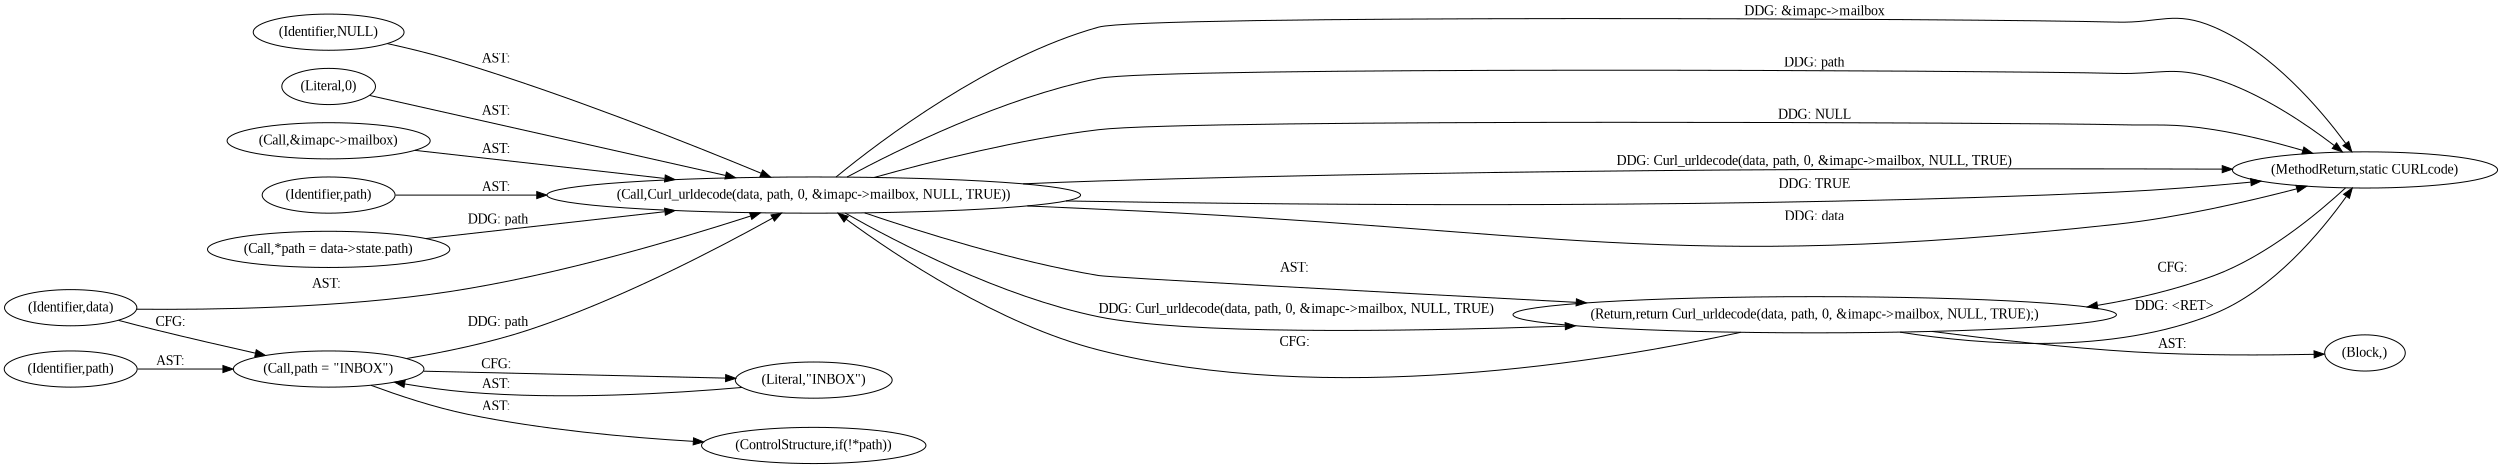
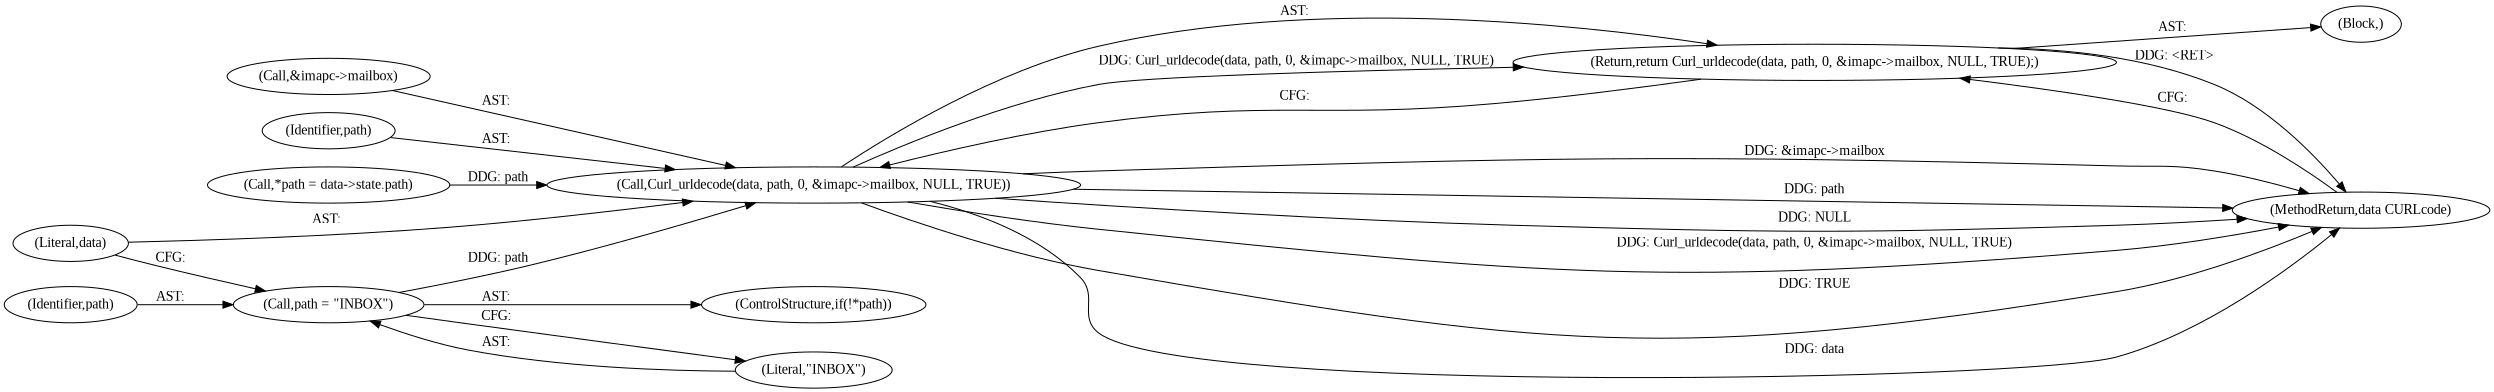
(329, 32) -> none
(329, 86) -> none
(2365, 170) -> (2361, 210)
(71, 308) -> (71, 243)
